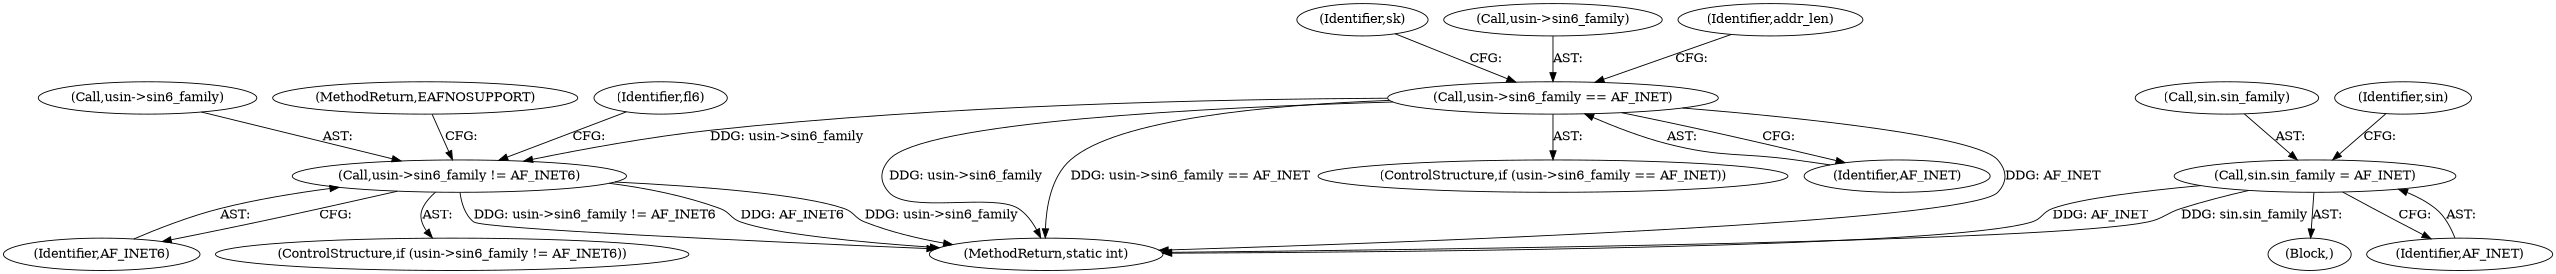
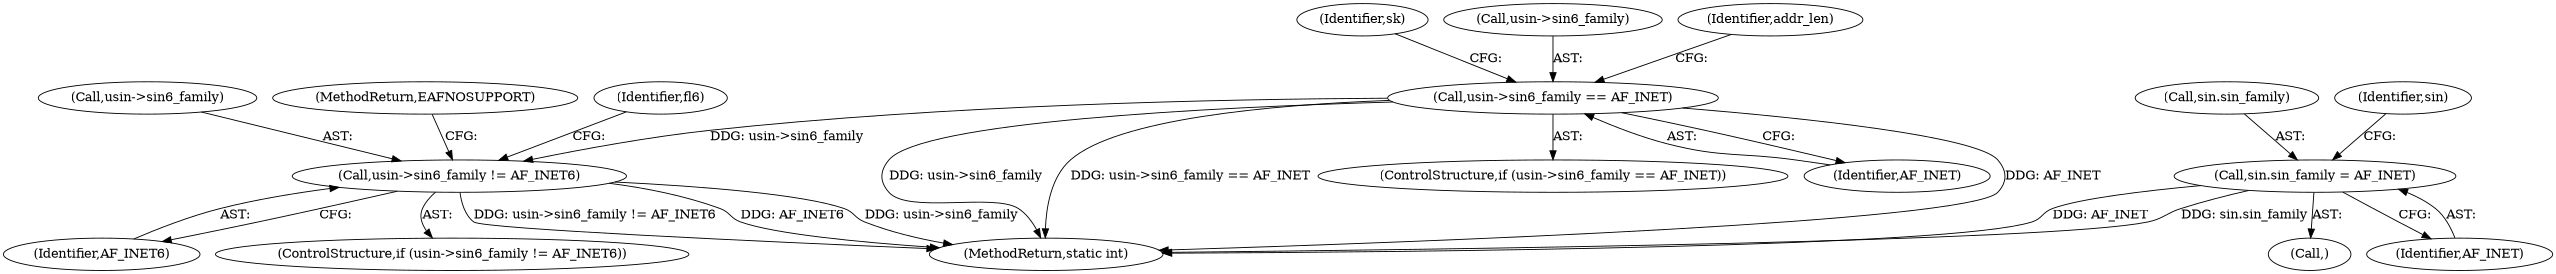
(2310, 254) -> (2310, 254)
